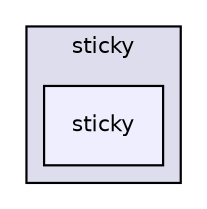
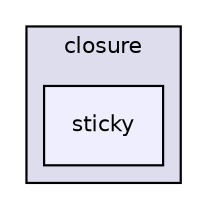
(104, 47) -> (104, 47)
